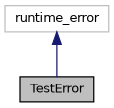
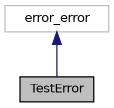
(57, 19) -> (57, 19)
